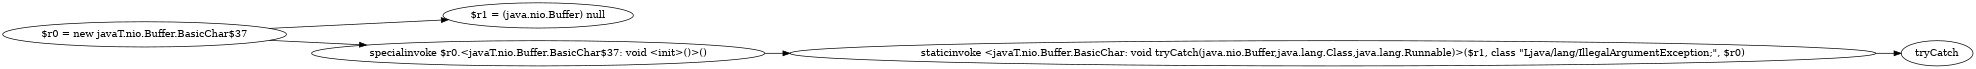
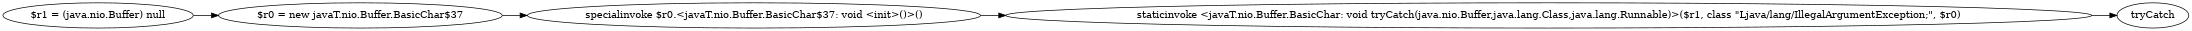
(355, 24) -> (202, 15)
